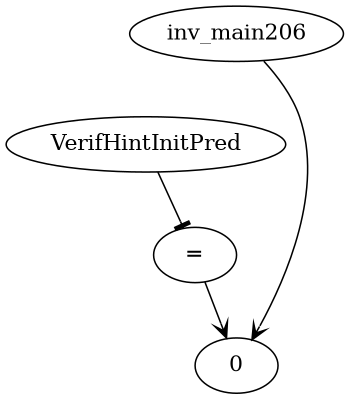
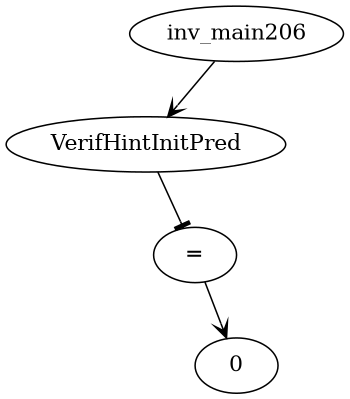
(306, 192) -> (196, 83)
